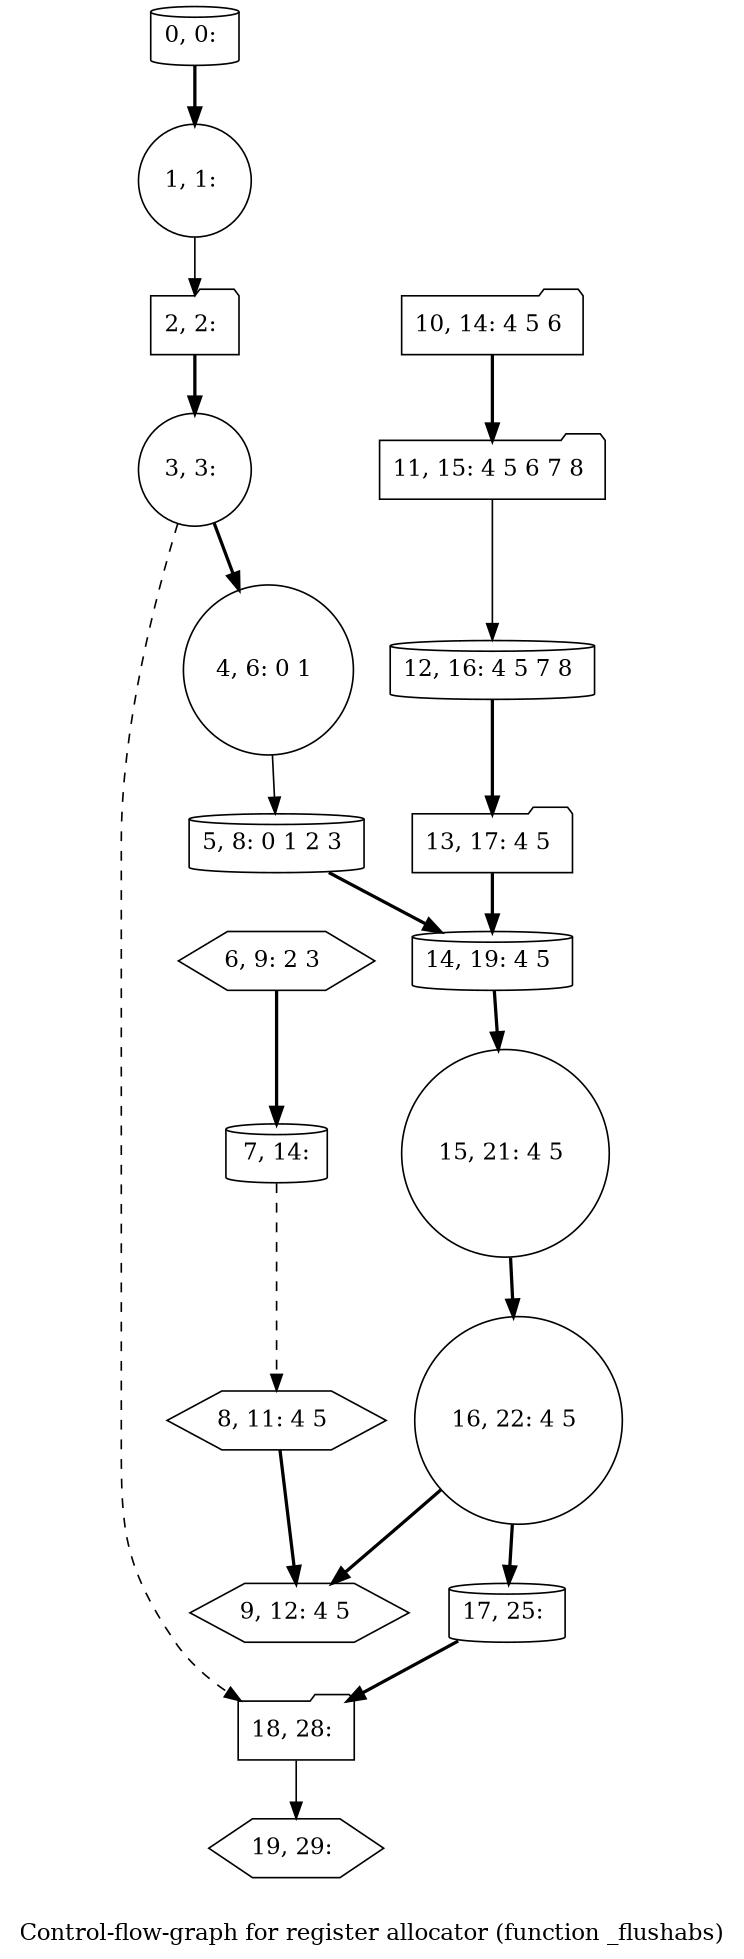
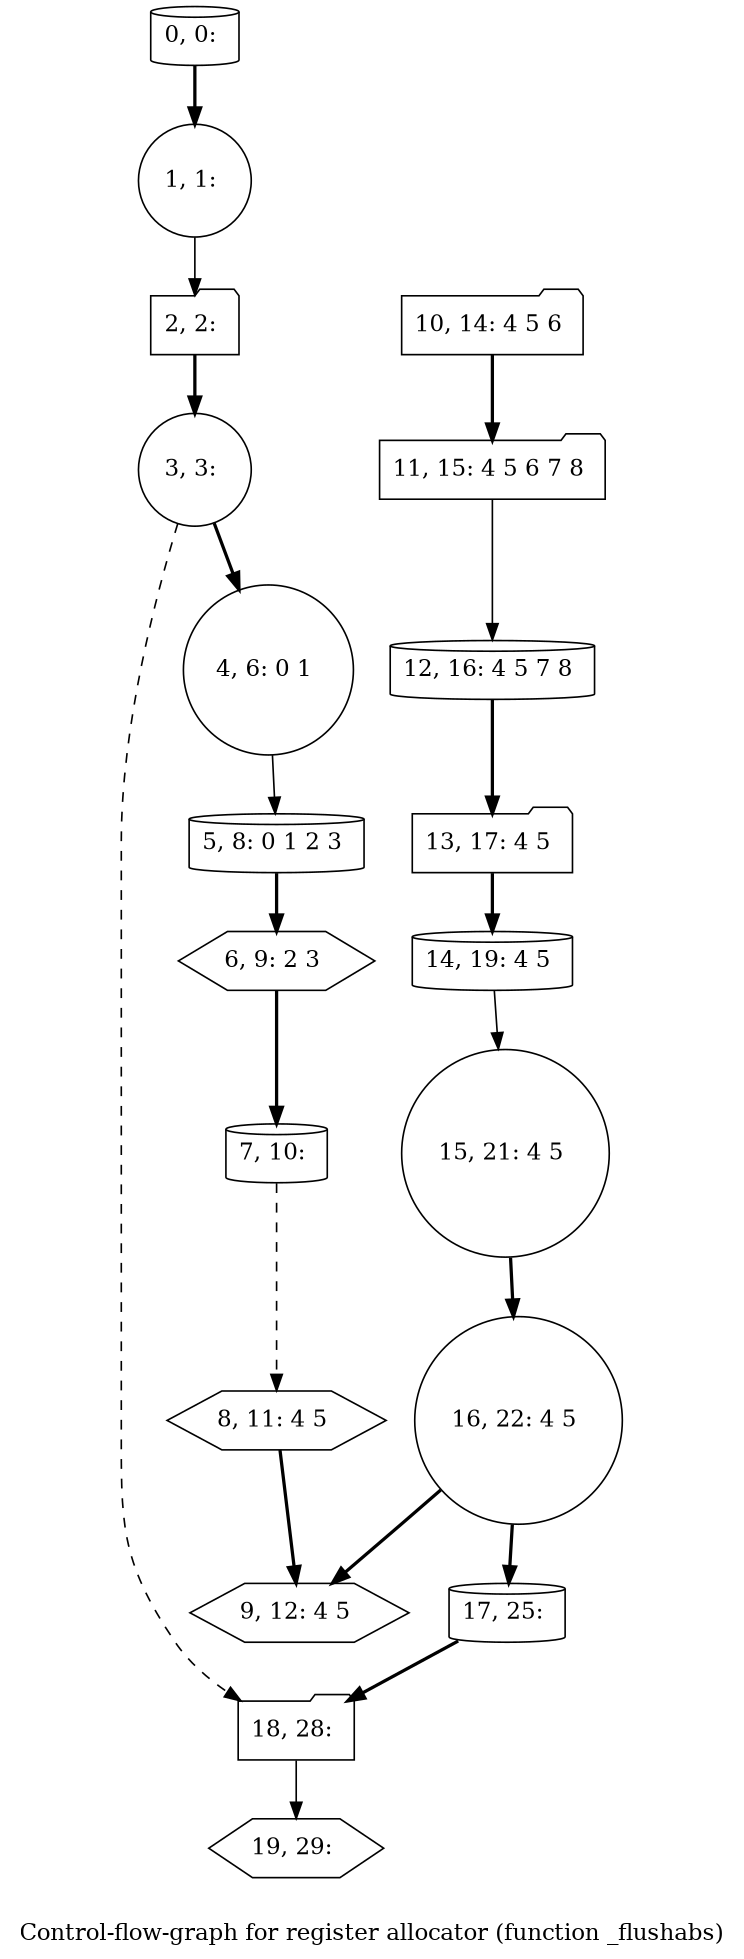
(377, 898) -> (277, 894)
(496, 1012) -> (496, 1012)
(277, 1153) -> (277, 1153)
